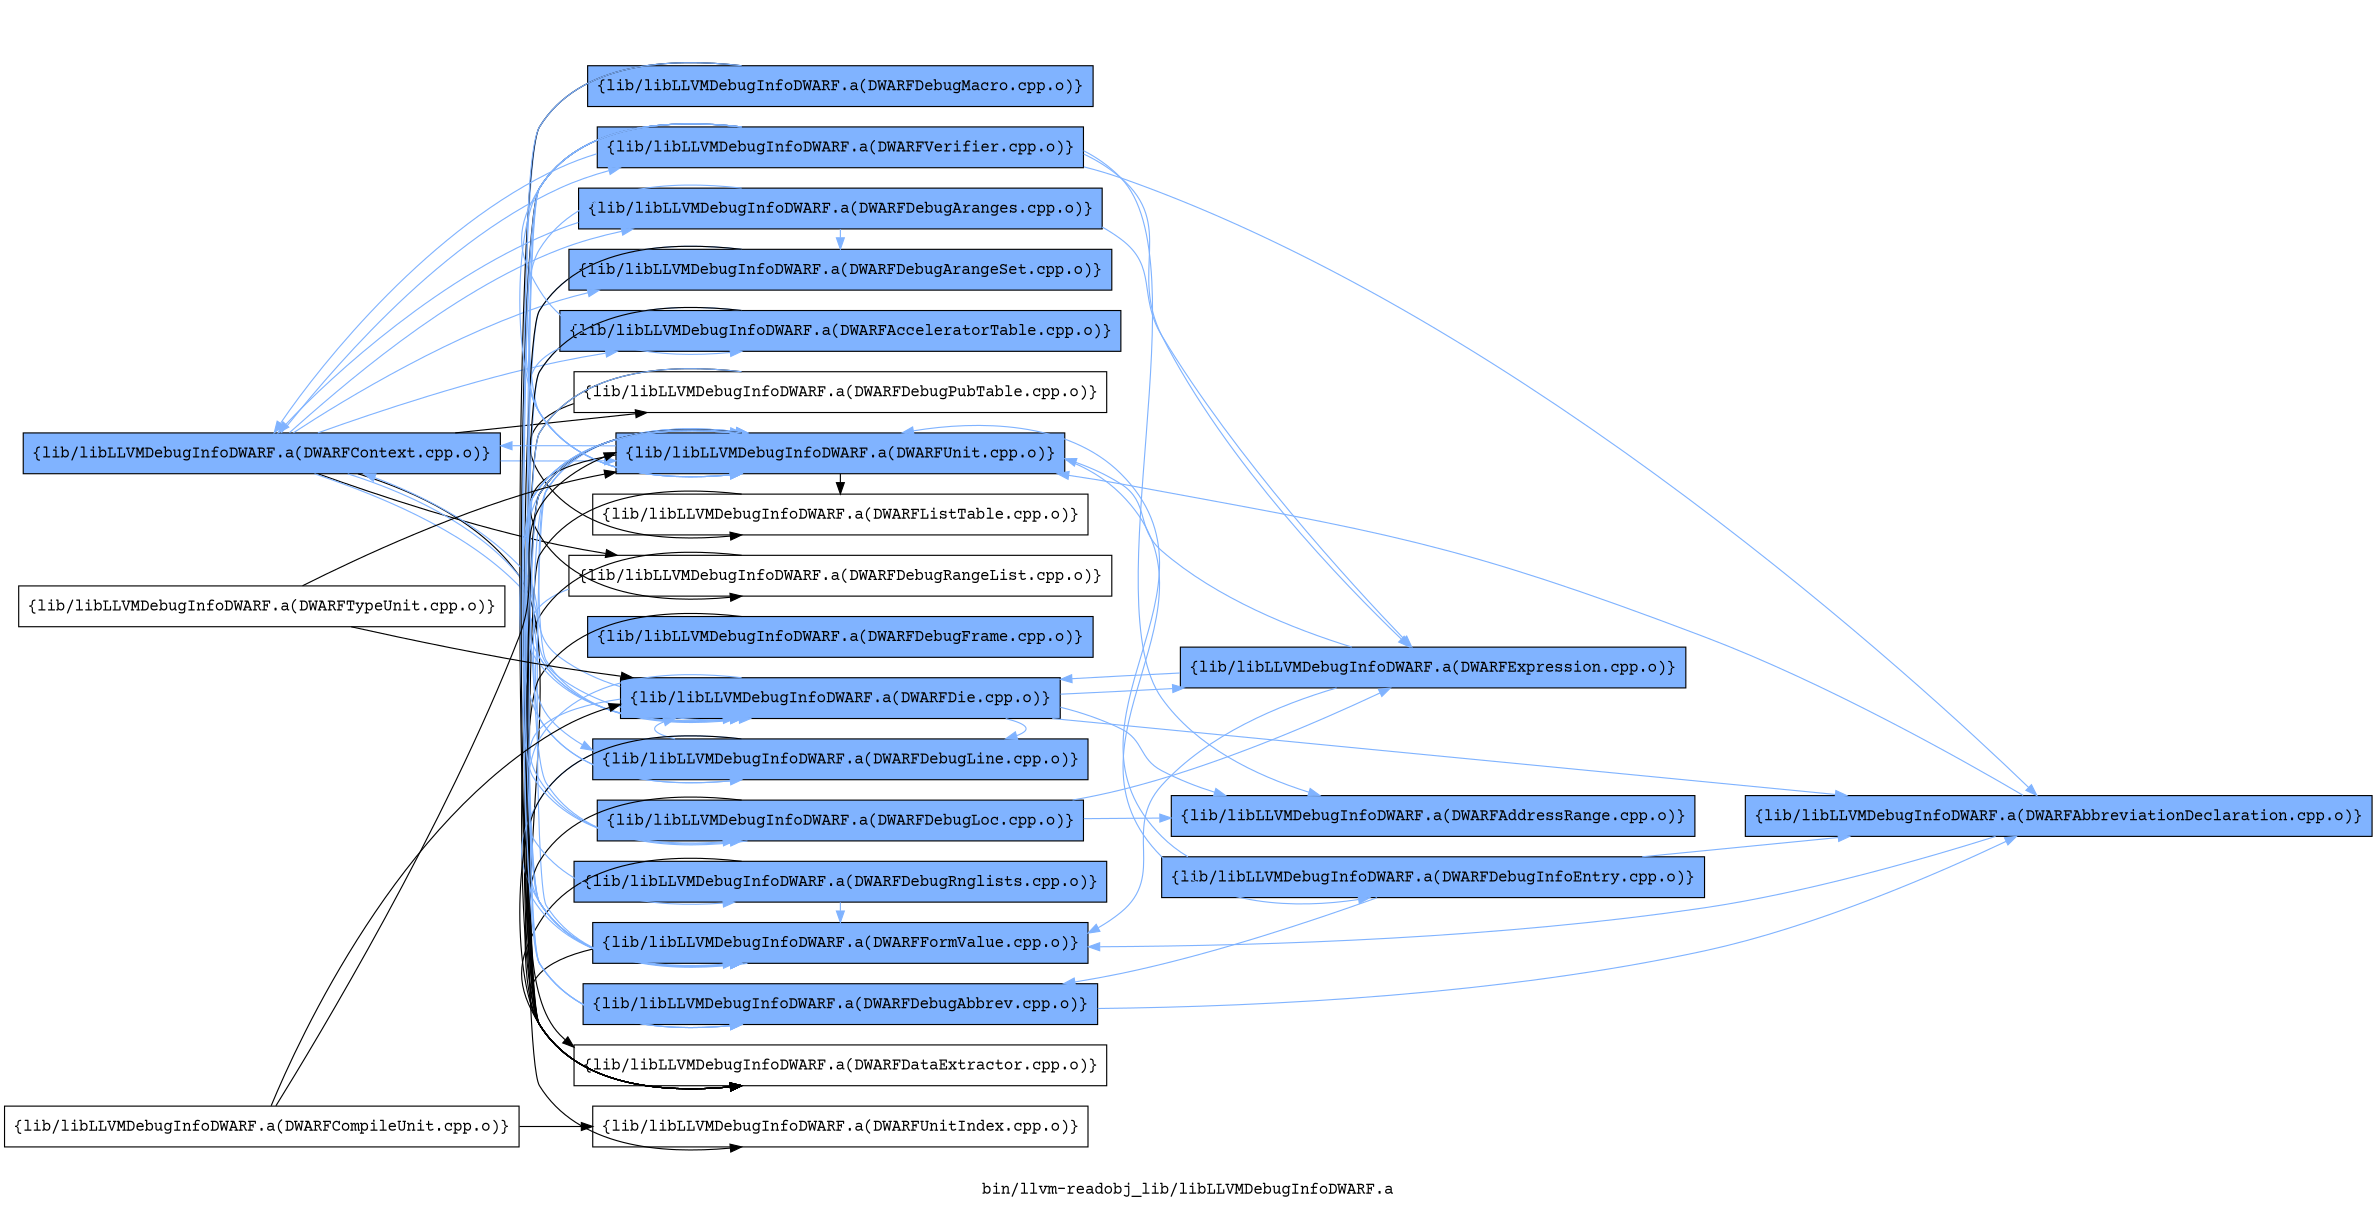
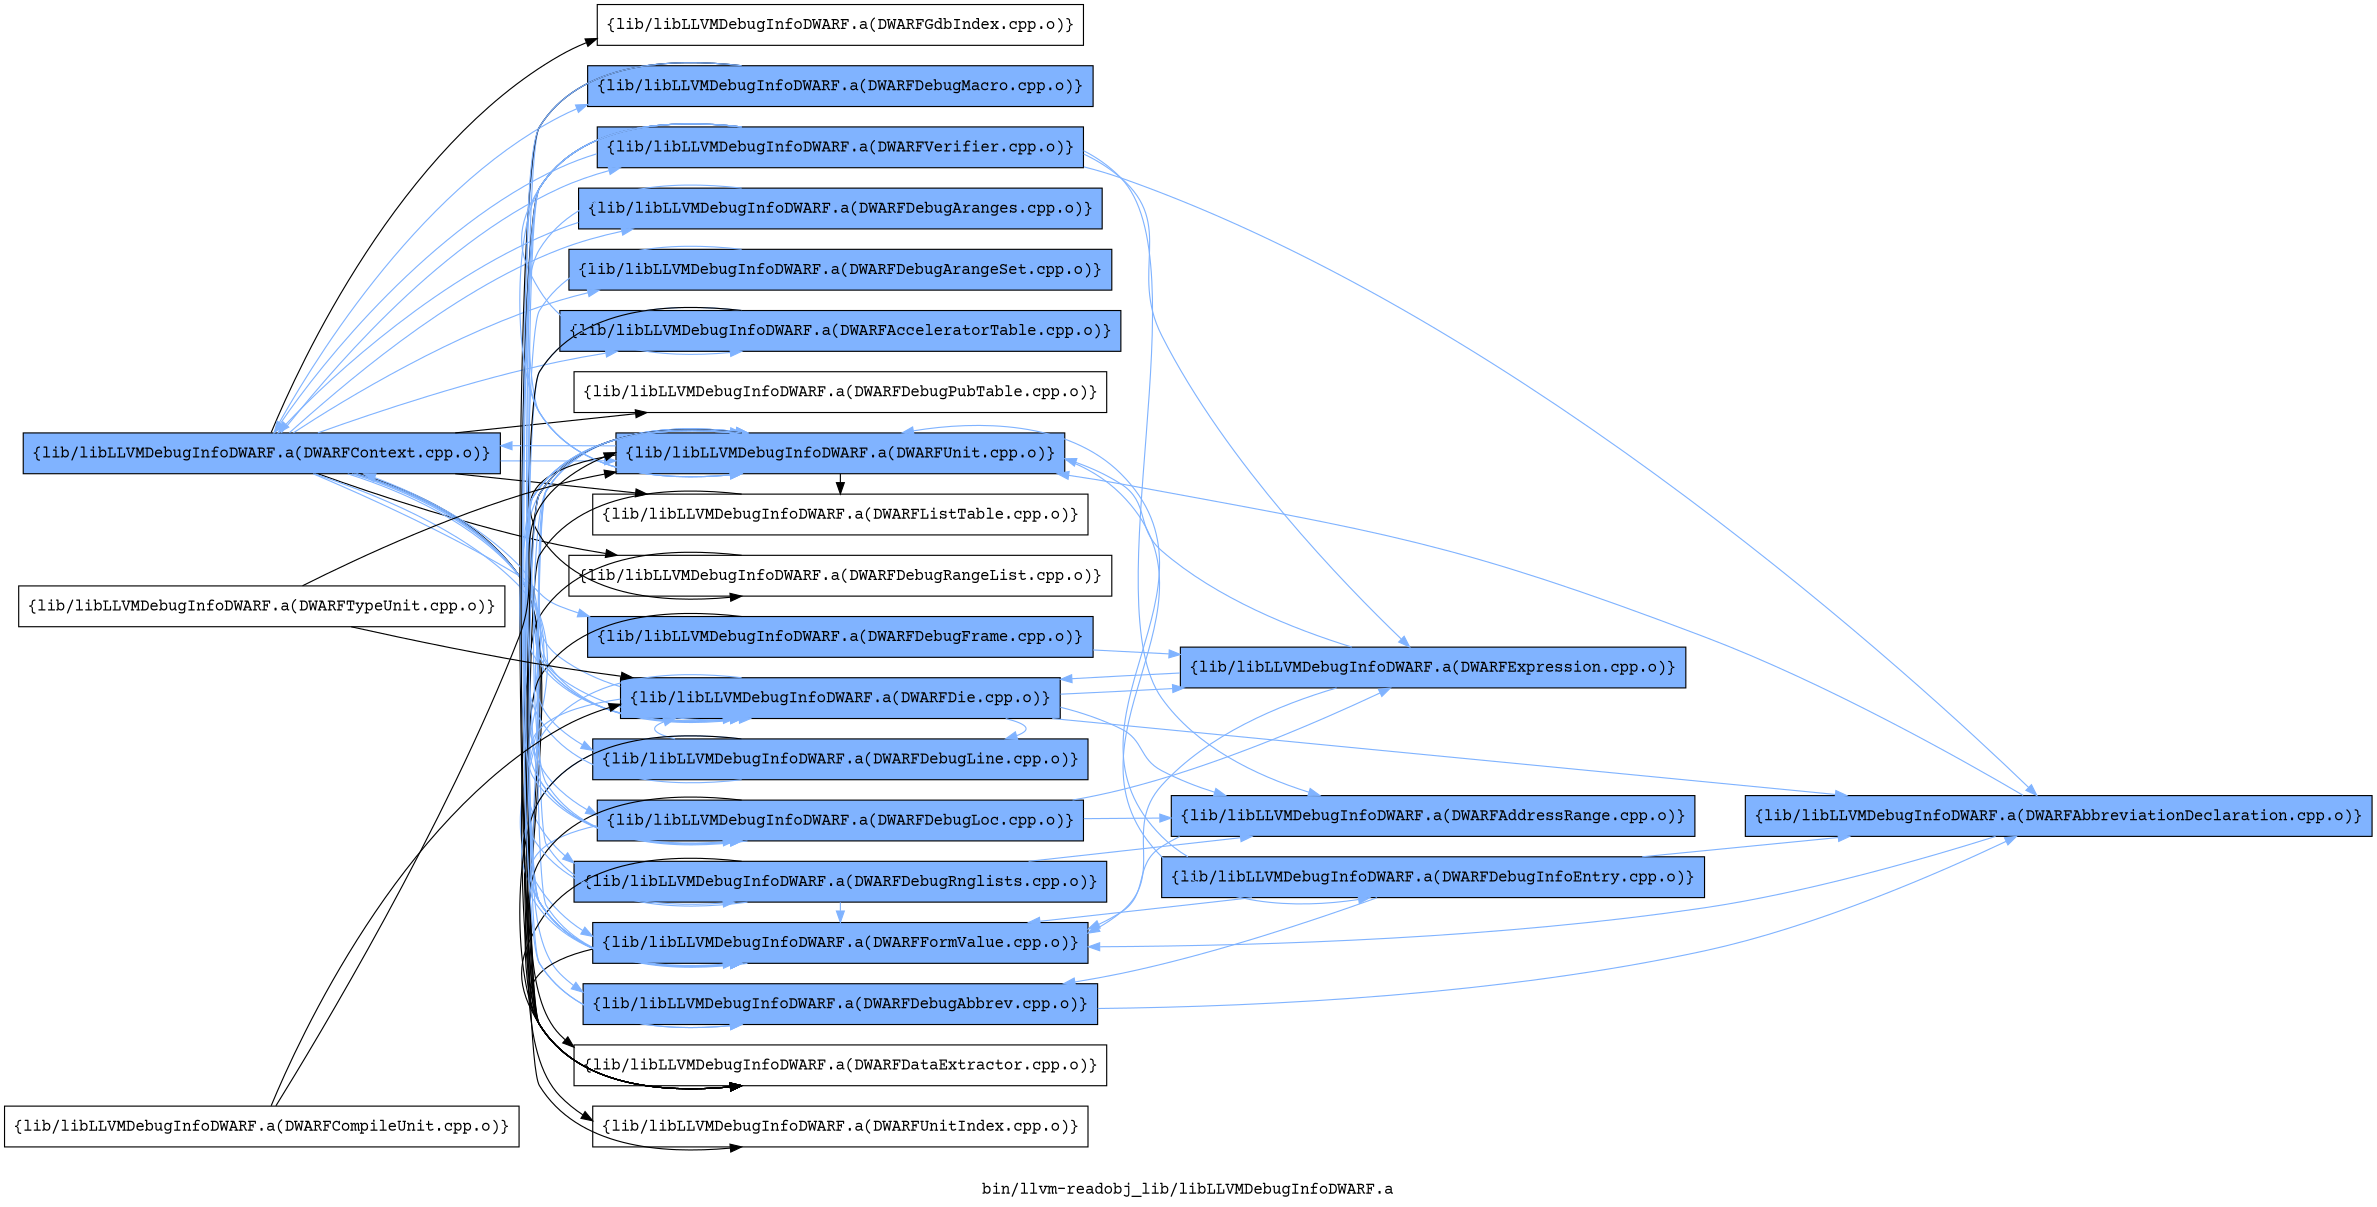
none -> (840, 25)
(840, 233) -> none
none -> (402, 248)
(1235, 442) -> (1131, 652)
(528, 448) -> (527, 478)
(588, 456) -> (539, 673)
(575, 510) -> (509, 479)
none -> (449, 537)
none -> (534, 603)
none -> (540, 622)
(524, 662) -> none
none -> (547, 665)
(528, 692) -> (538, 687)
(584, 698) -> (528, 386)
(527, 723) -> none
none -> (1134, 850)
none -> (1151, 856)
none -> (1146, 910)
none -> (571, 935)
(550, 1127) -> (540, 756)
